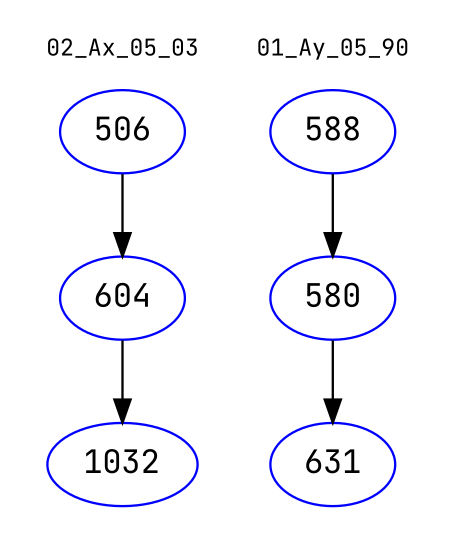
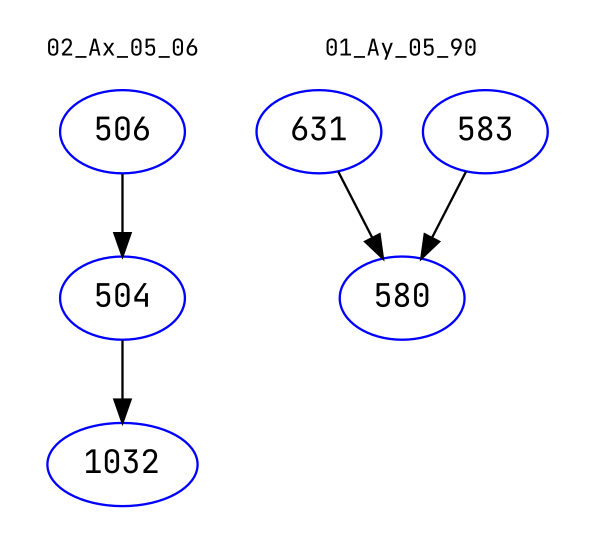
(124, 50) -> (124, 50)
(333, 132) -> (485, 132)
(122, 298) -> (122, 298)
(333, 370) -> (355, 205)
